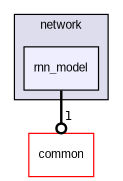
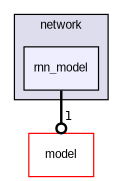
(61, 155) -> (61, 155)
